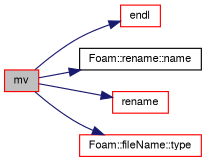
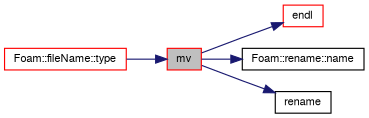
(140, 102) -> (303, 102)
(63, 113) -> (141, 59)
